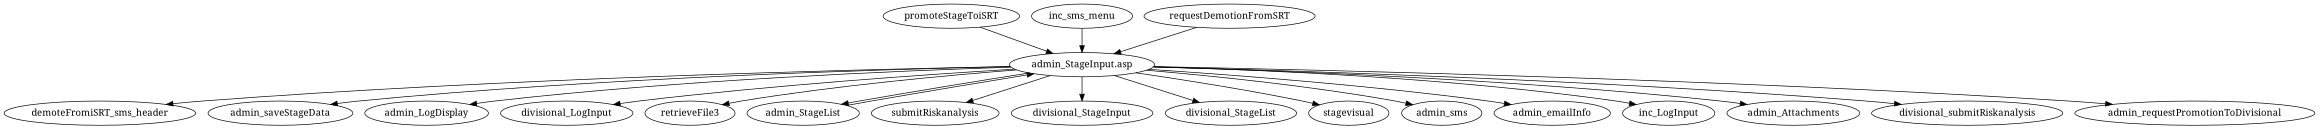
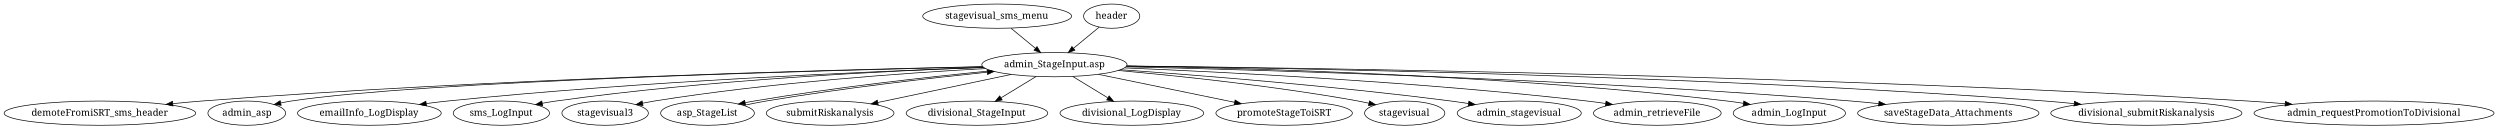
(1082, 16) -> (997, 16)
(1230, 16) -> (1112, 16)
(1013, 39) -> (1167, 88)
(280, 113) -> (247, 113)
(427, 113) -> (369, 113)
(567, 113) -> (501, 113)
(690, 113) -> (605, 113)
(803, 113) -> (707, 113)
(1231, 113) -> (1132, 113)
(1442, 113) -> (1519, 113)
(1552, 113) -> (1657, 113)
(1669, 113) -> (1789, 113)
(1793, 113) -> (1948, 113)
